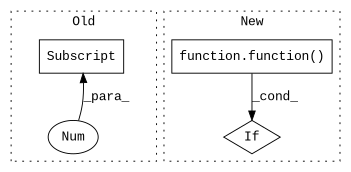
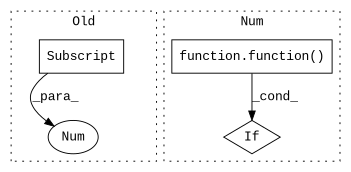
(252, 22) -> (252, 22)
(83, 102) -> (31, 97)
